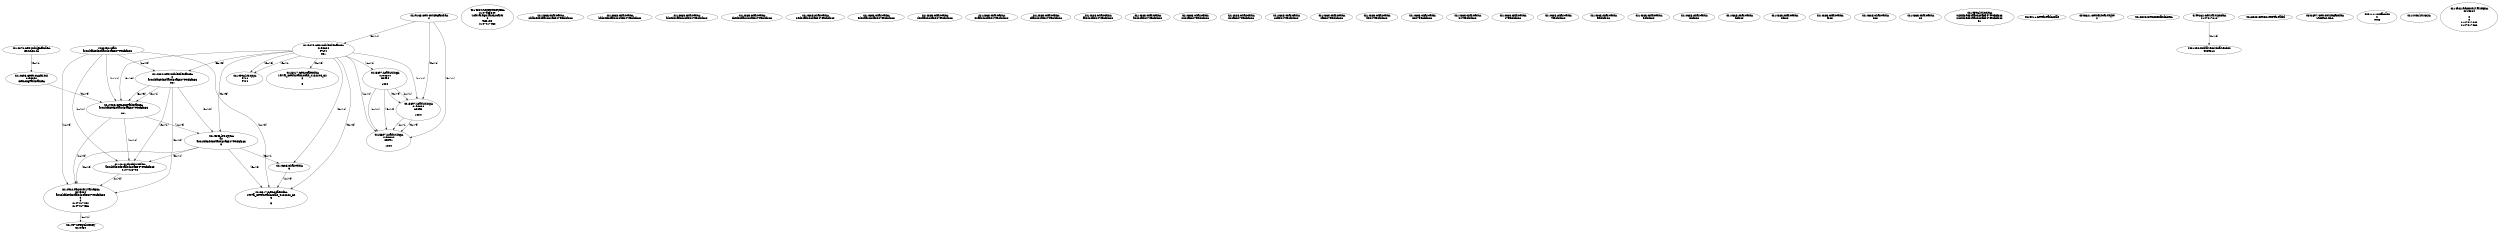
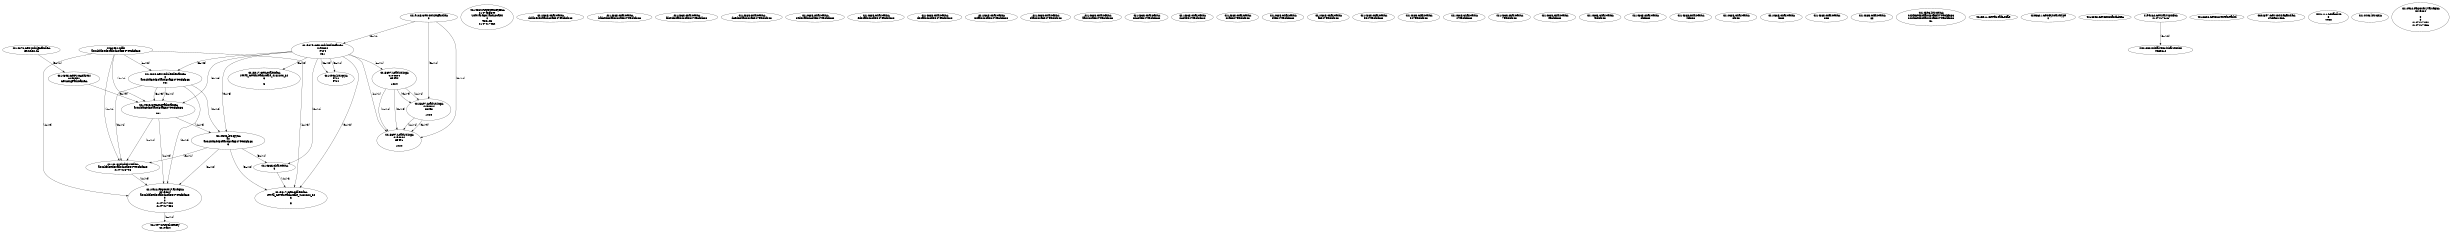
(1148, 17) -> none
(396, 62) -> none
